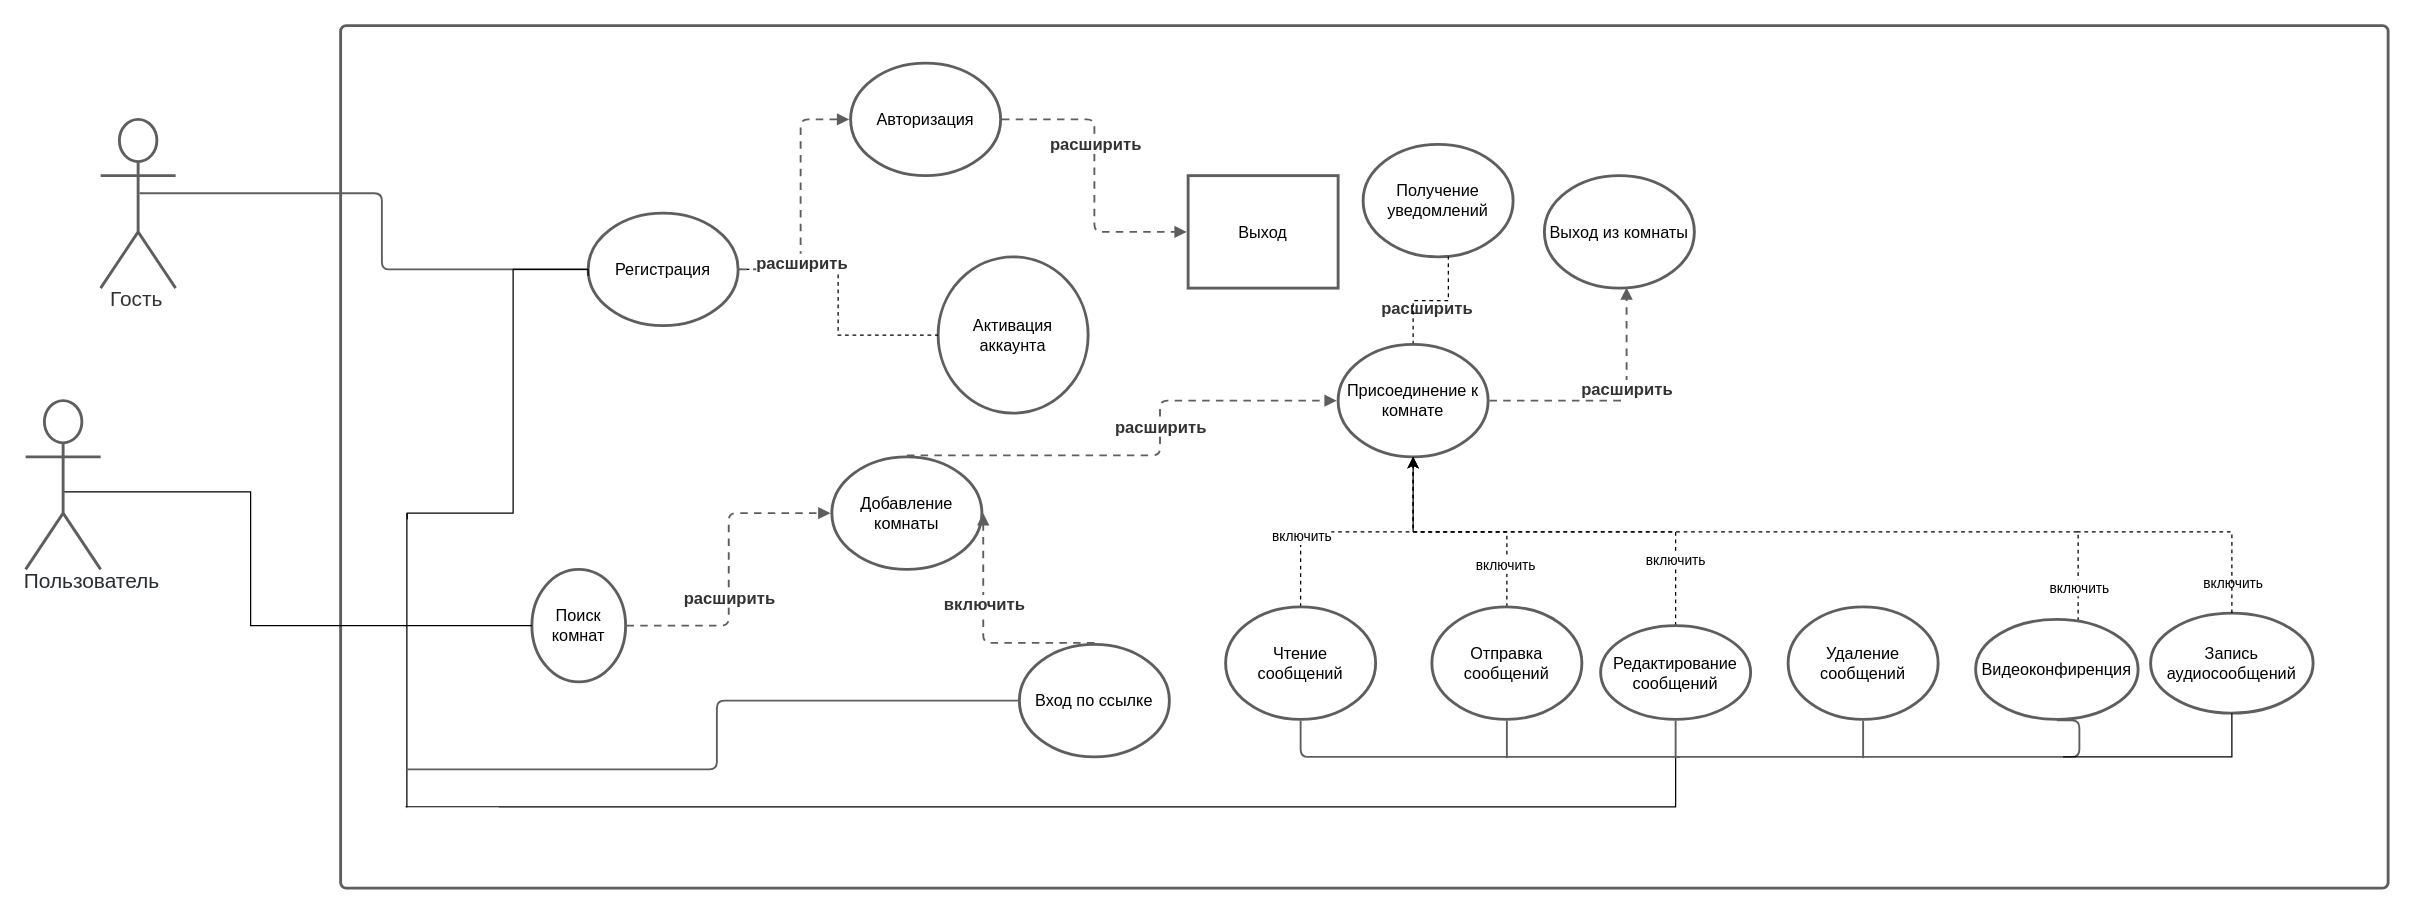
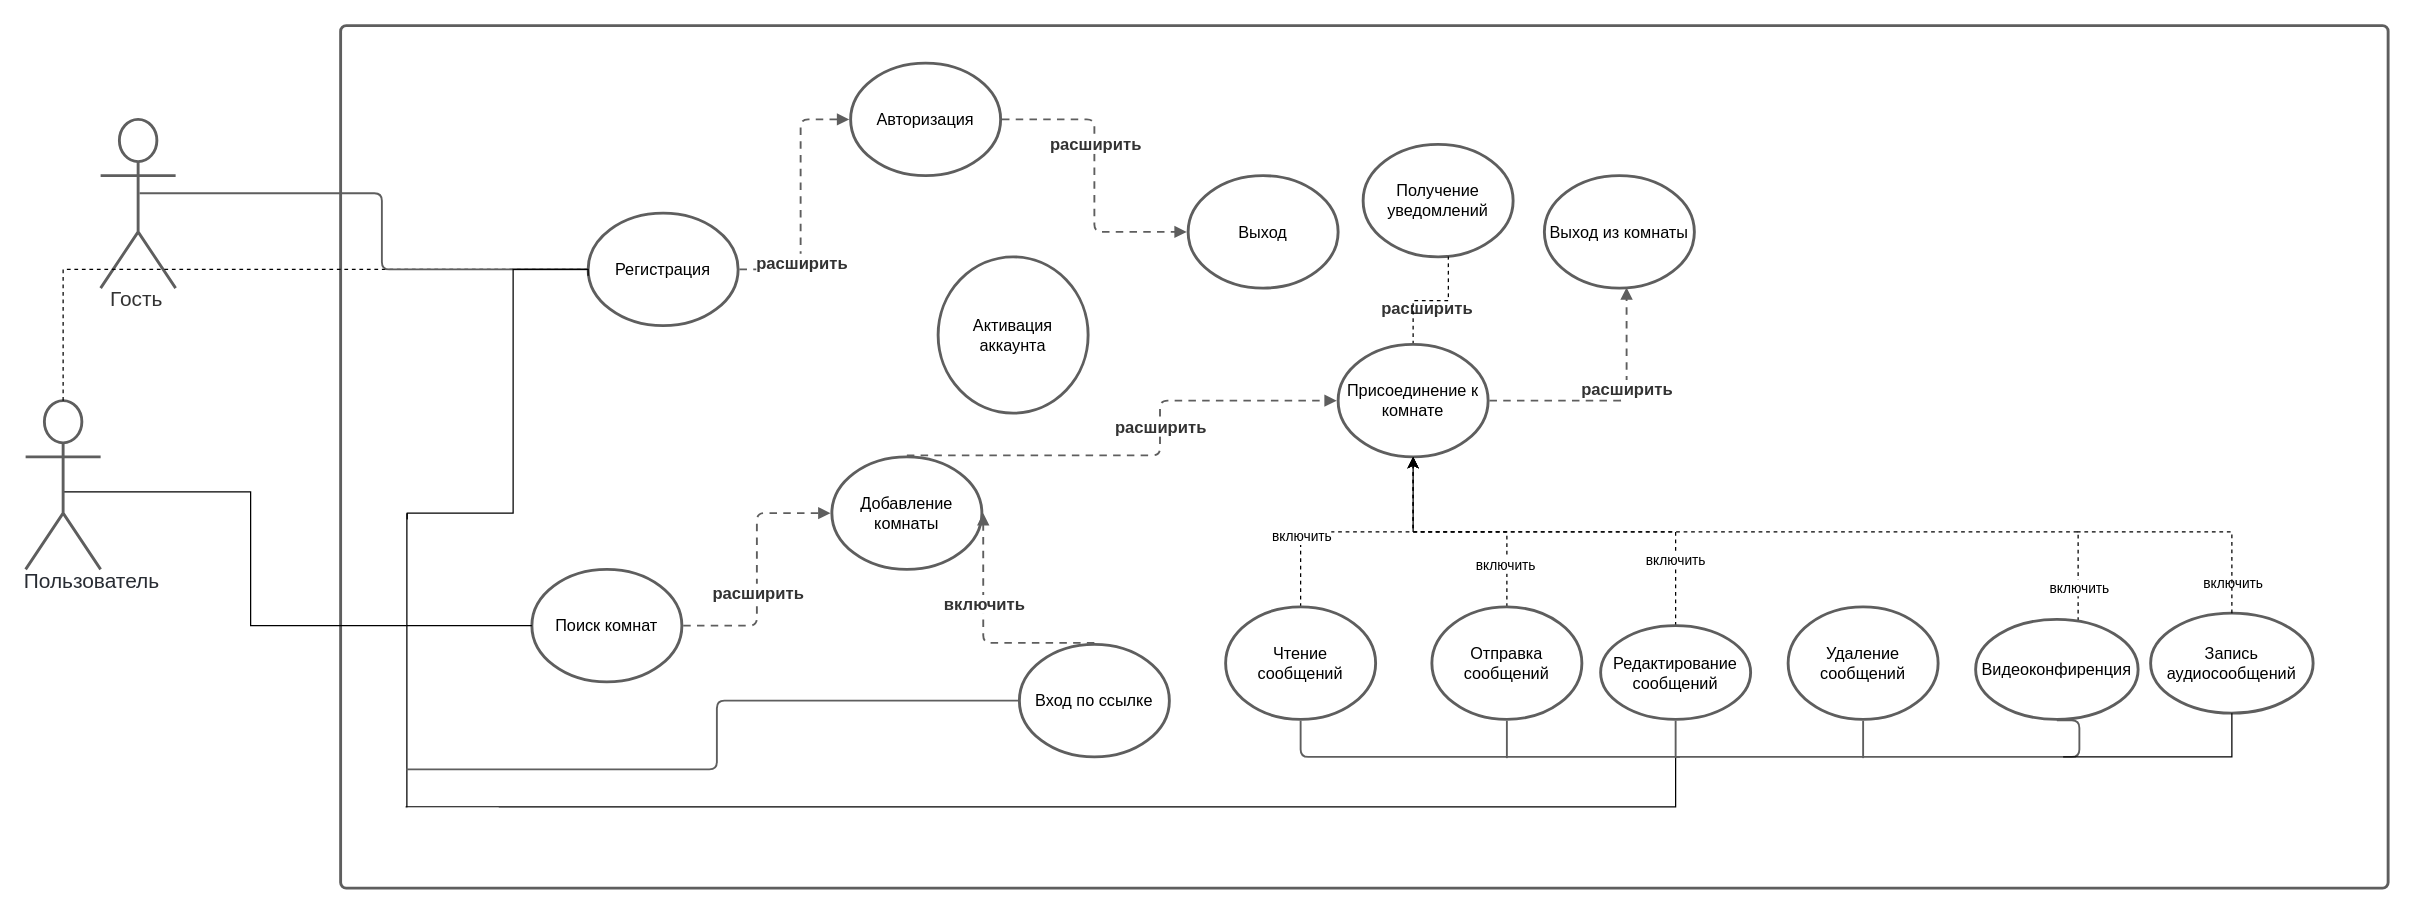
(1263, 232) -> (1263, 232)
(857, 335) -> (158, 269)
(579, 626) -> (607, 626)
